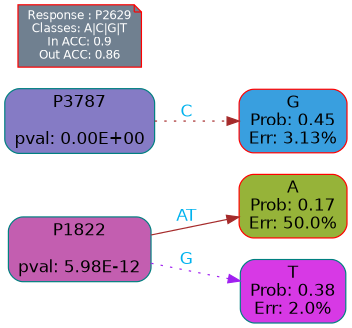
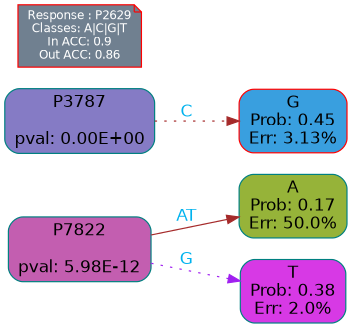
(293, 206) -> (293, 206)
(80, 249) -> (80, 249)
